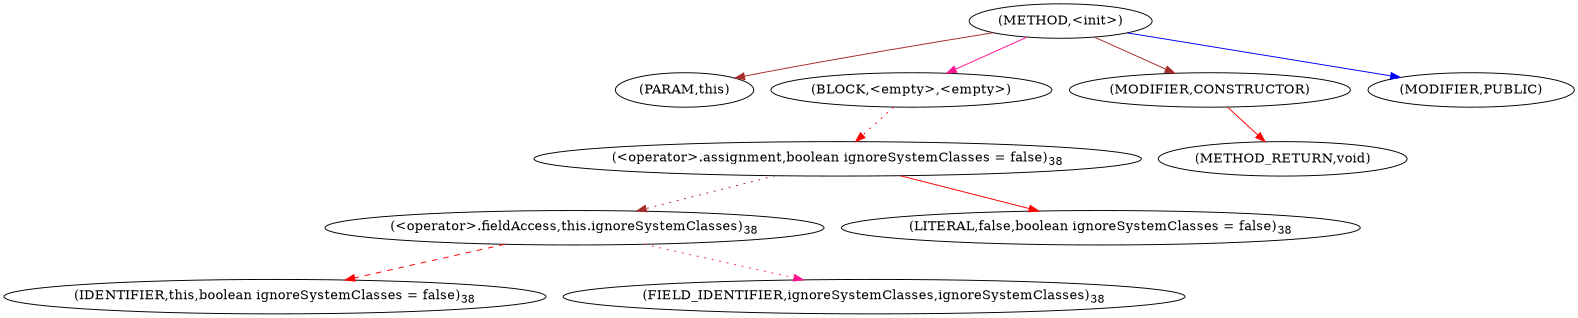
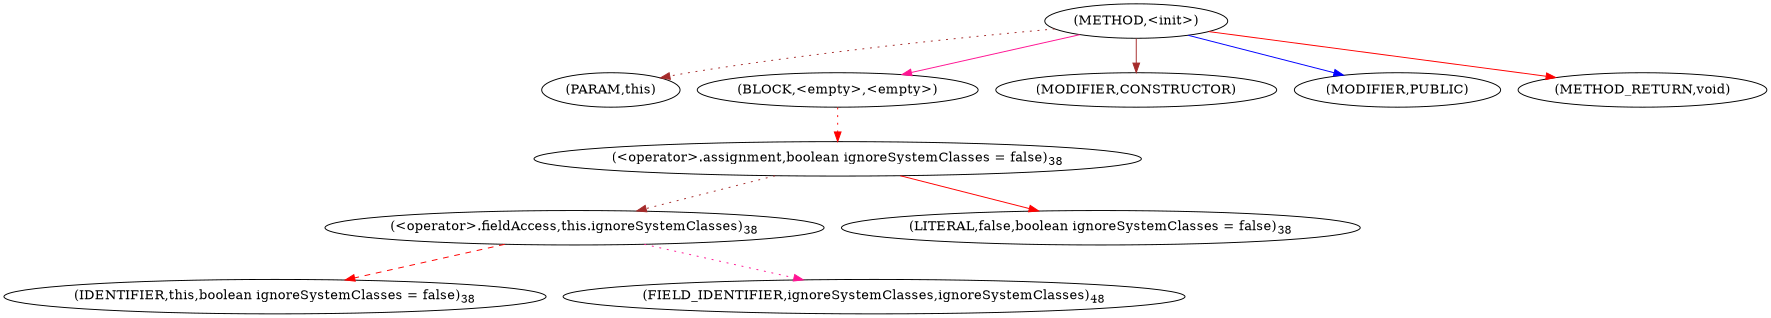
(869, 53) -> (862, 49)
(1243, 121) -> (1377, 54)
(1098, 295) -> (1098, 295)
